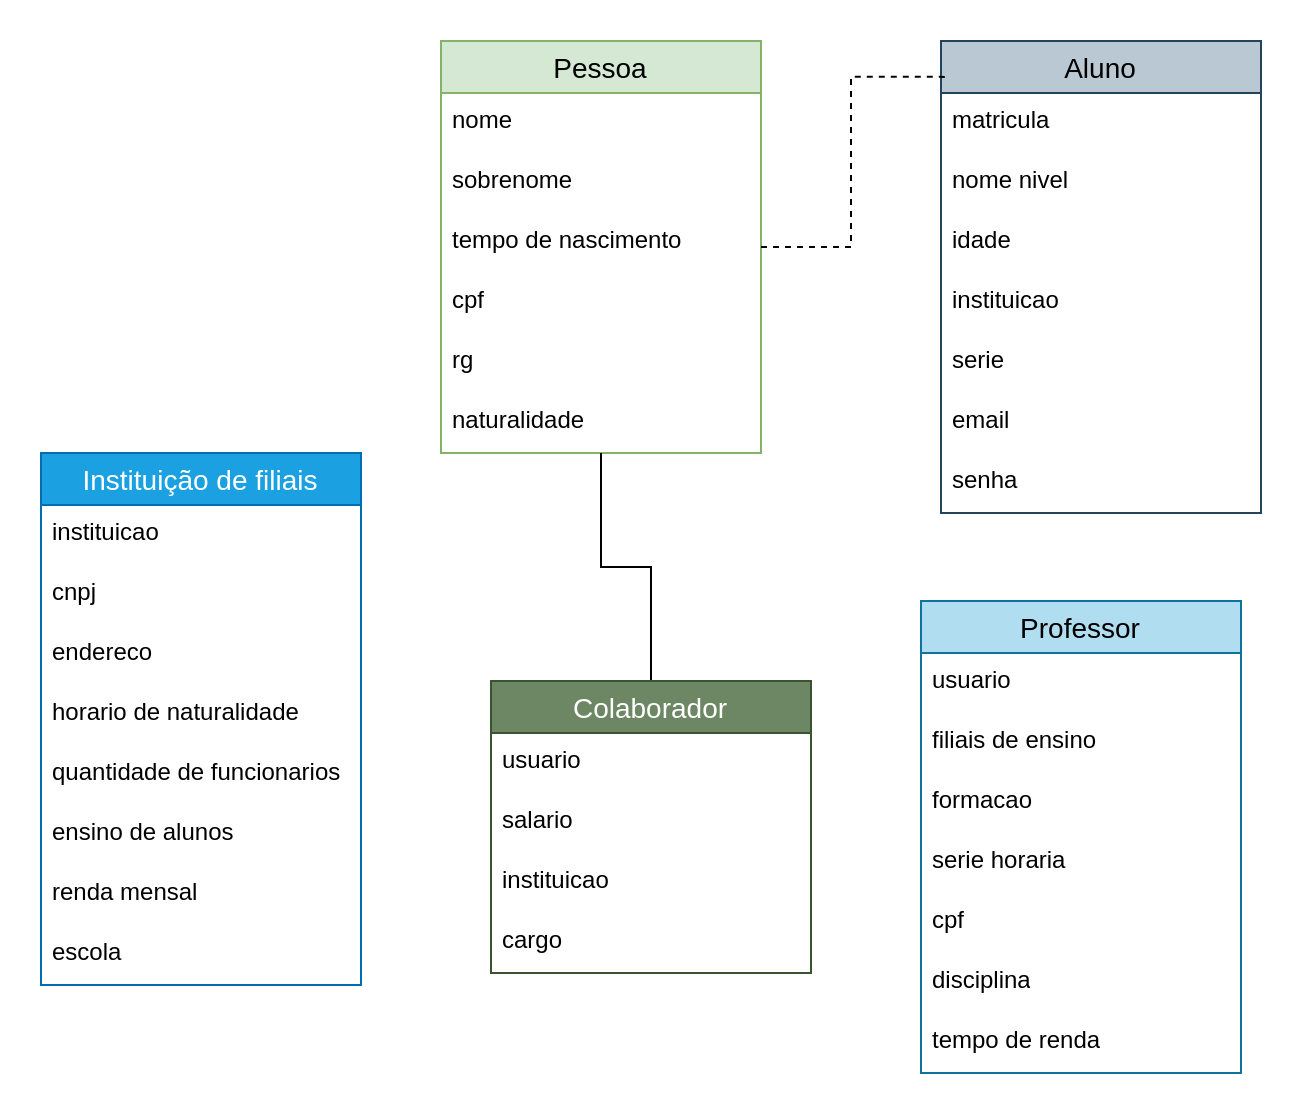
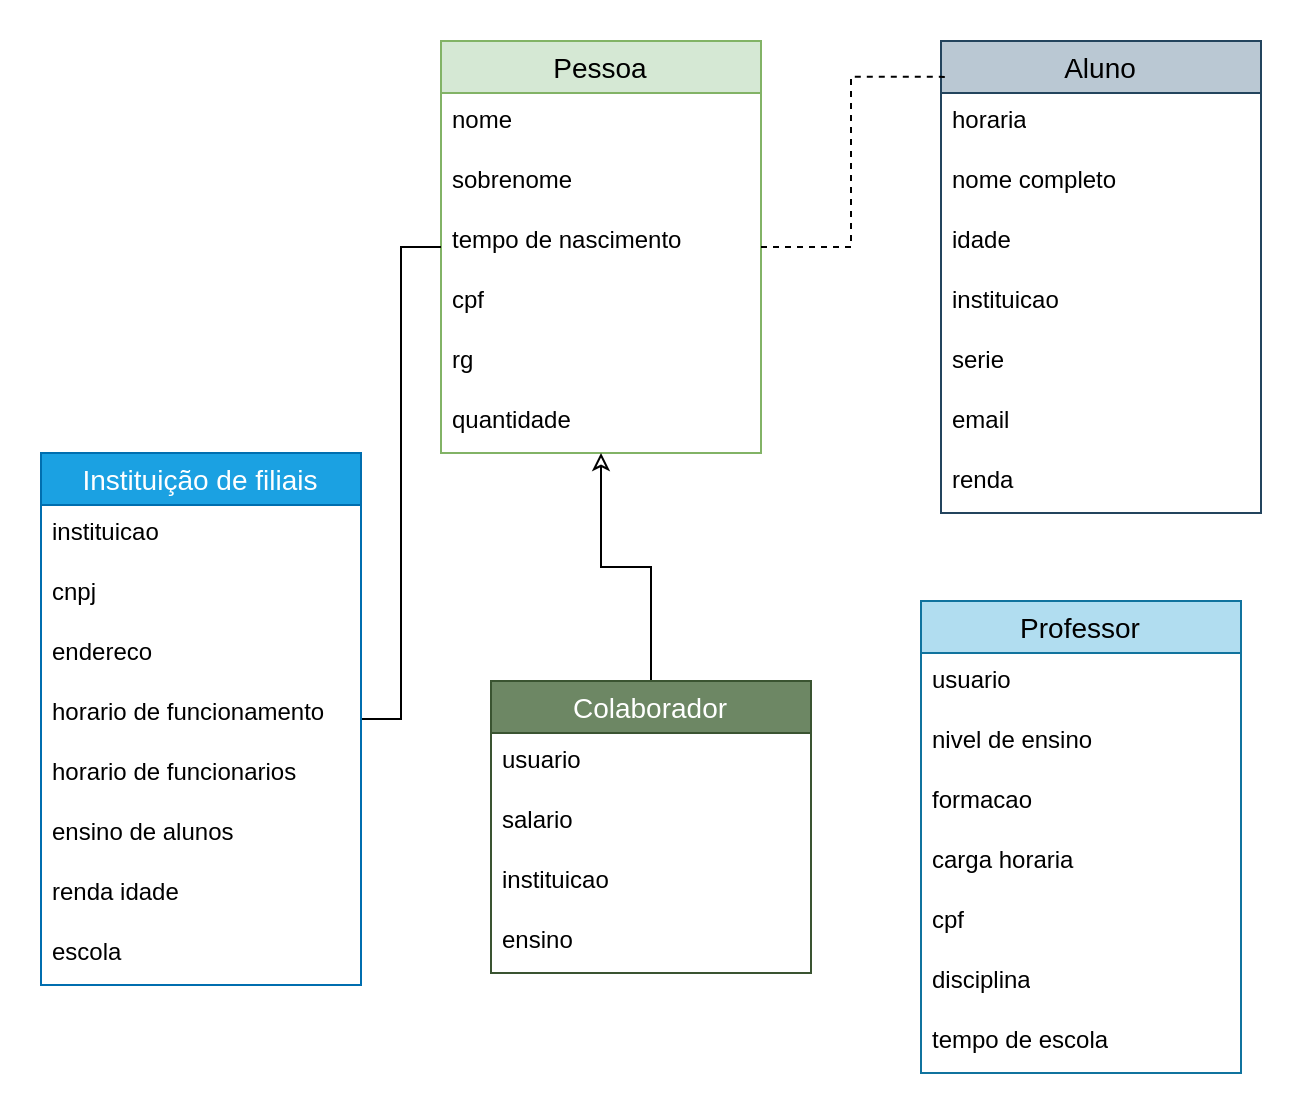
(1007, 121) -> (997, 121)
(1011, 181) -> (1034, 181)
(527, 421) -> (517, 421)
(601, 463) -> (601, 468)
(987, 481) -> (987, 481)
none -> (401, 483)
(192, 713) -> (202, 713)
(1025, 741) -> (1018, 741)
(203, 788) -> (192, 773)
(1011, 861) -> (1014, 861)
(127, 893) -> (121, 893)
(537, 941) -> (540, 941)
(1021, 1041) -> (1024, 1041)
